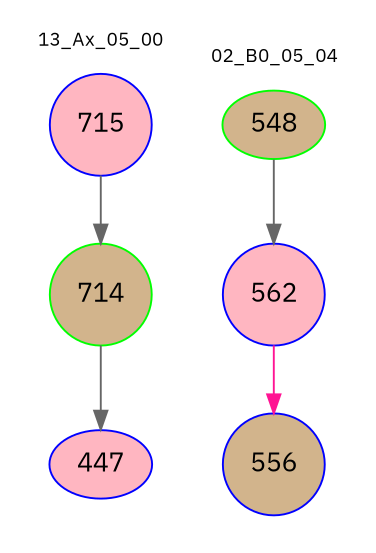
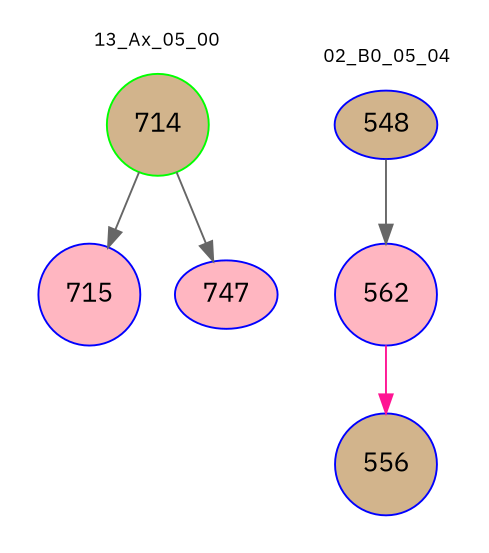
(274, 125) -> (386, 125)
(101, 200) -> (127, 201)
(101, 464) -> (226, 295)
